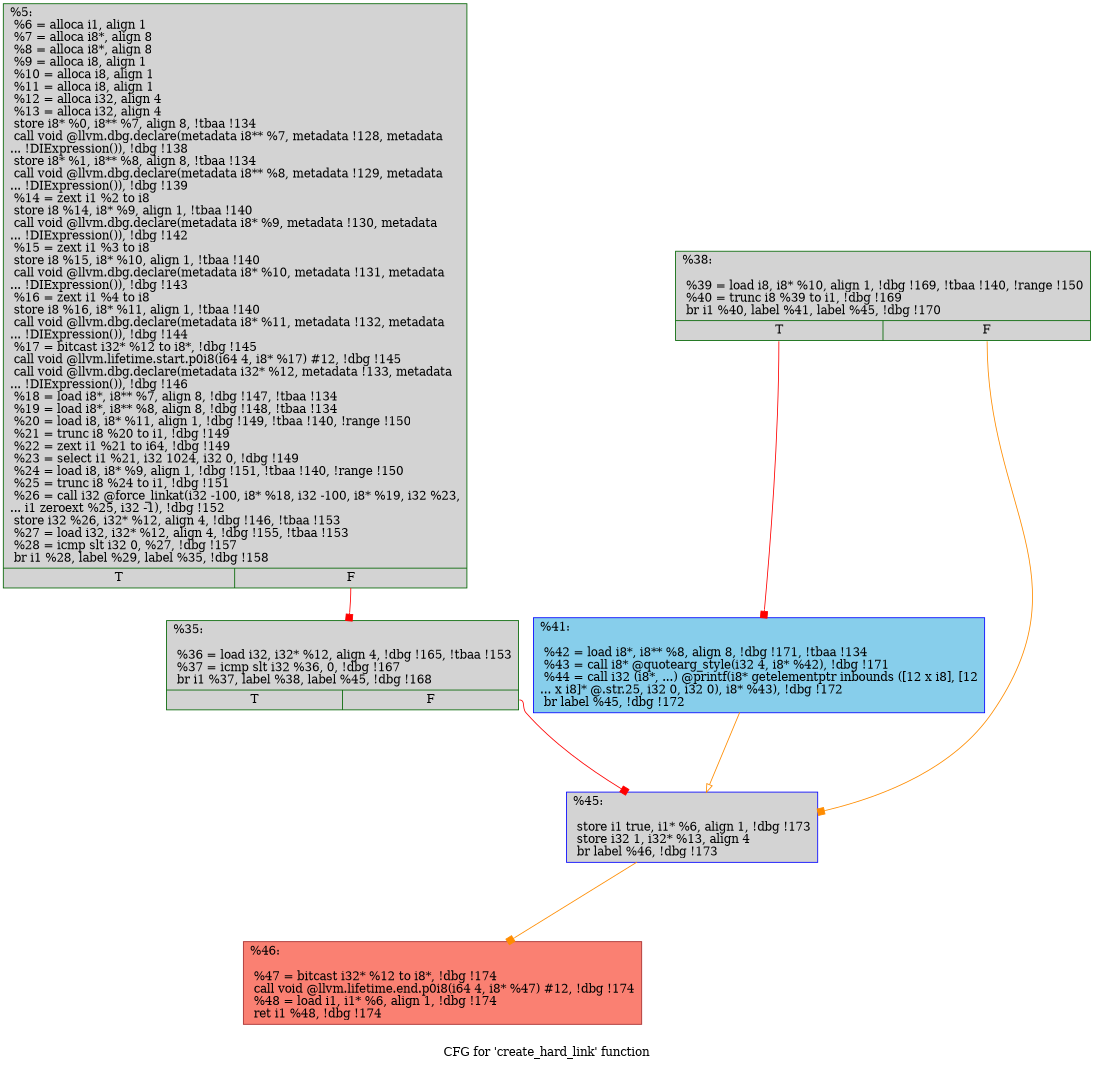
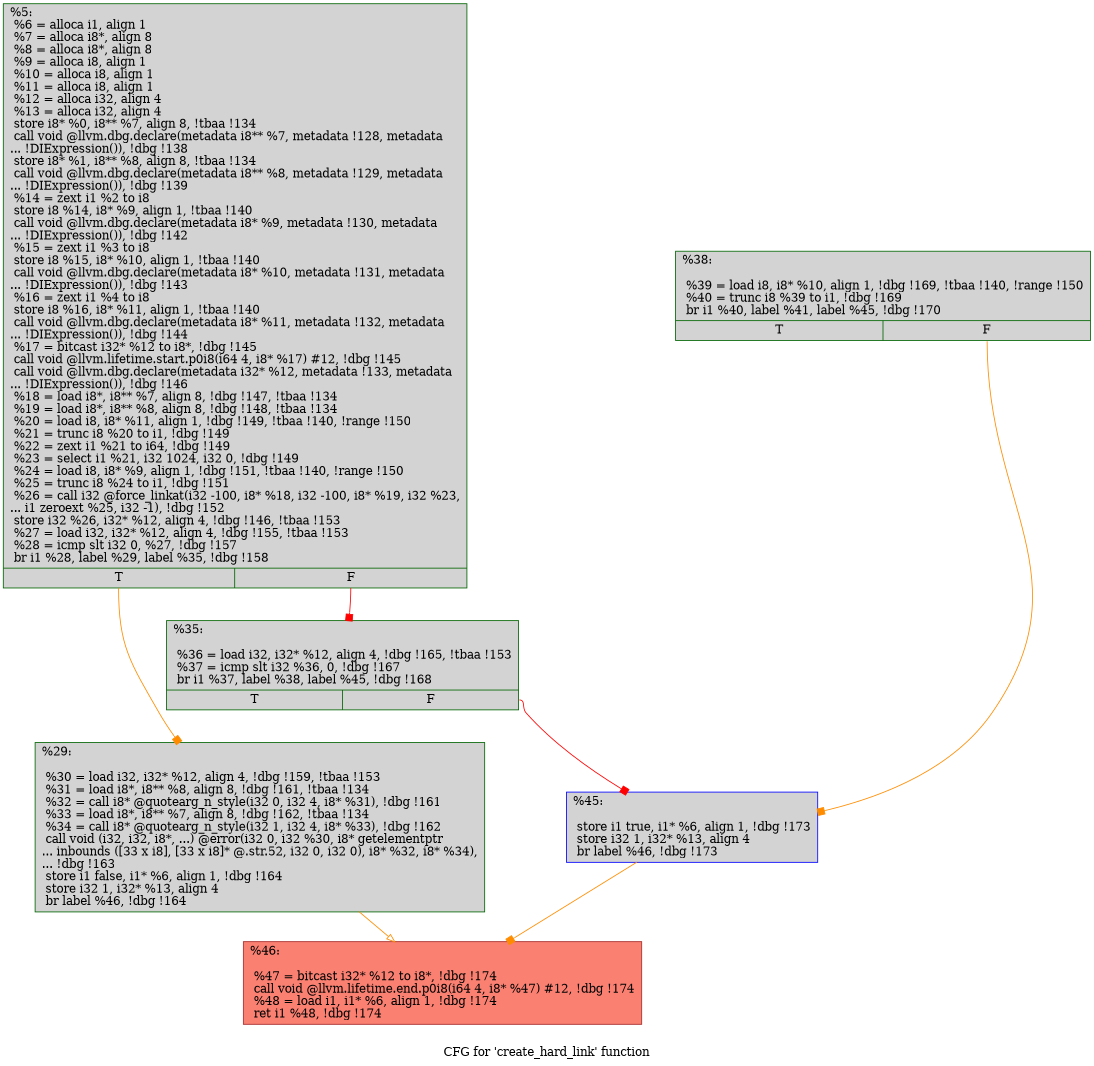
(759, 665) -> none
none -> (260, 827)
